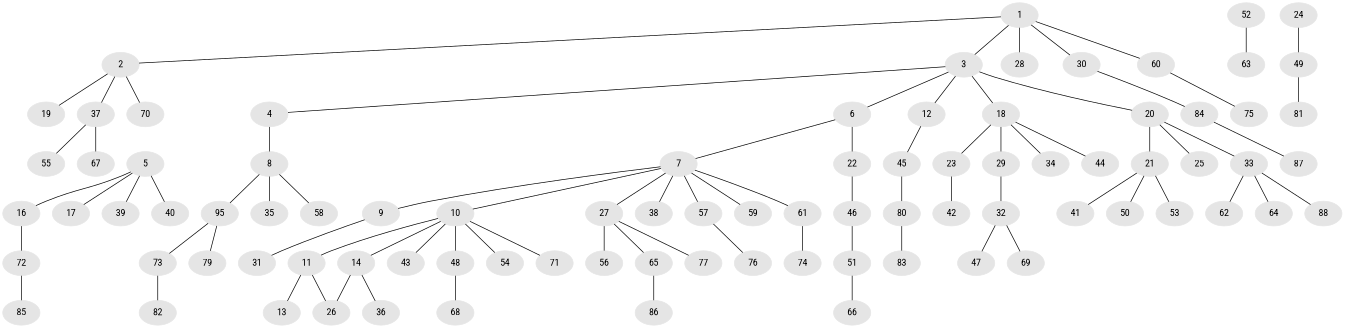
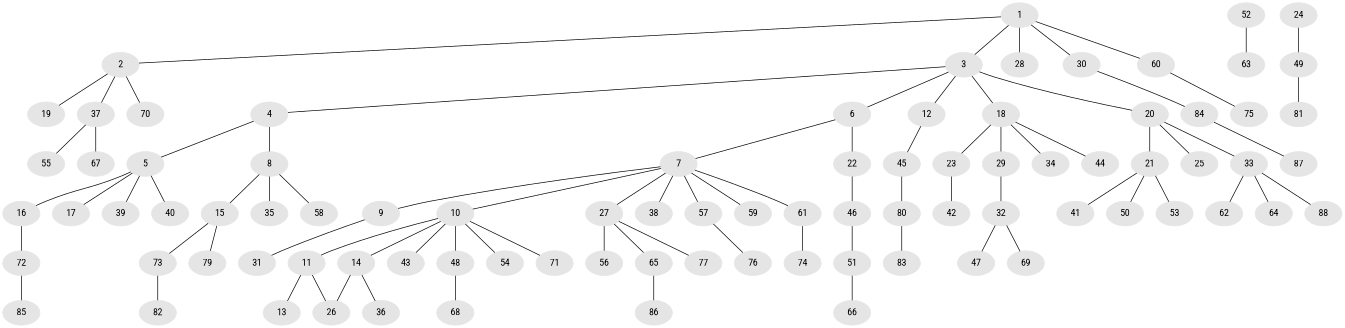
none -> (207, 139)
(220, 214) -> (220, 214)
